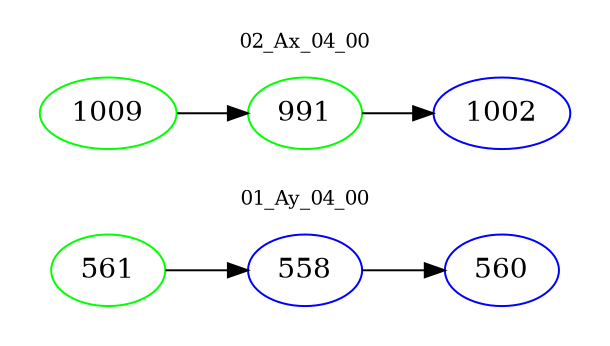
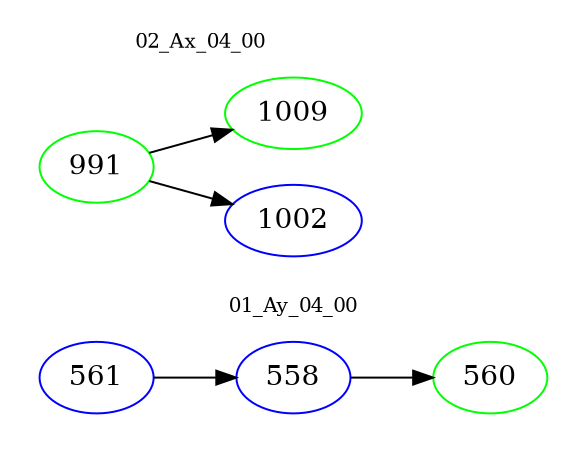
(202, 113) -> (181, 144)
(108, 270) -> (97, 378)
(502, 270) -> (490, 378)
